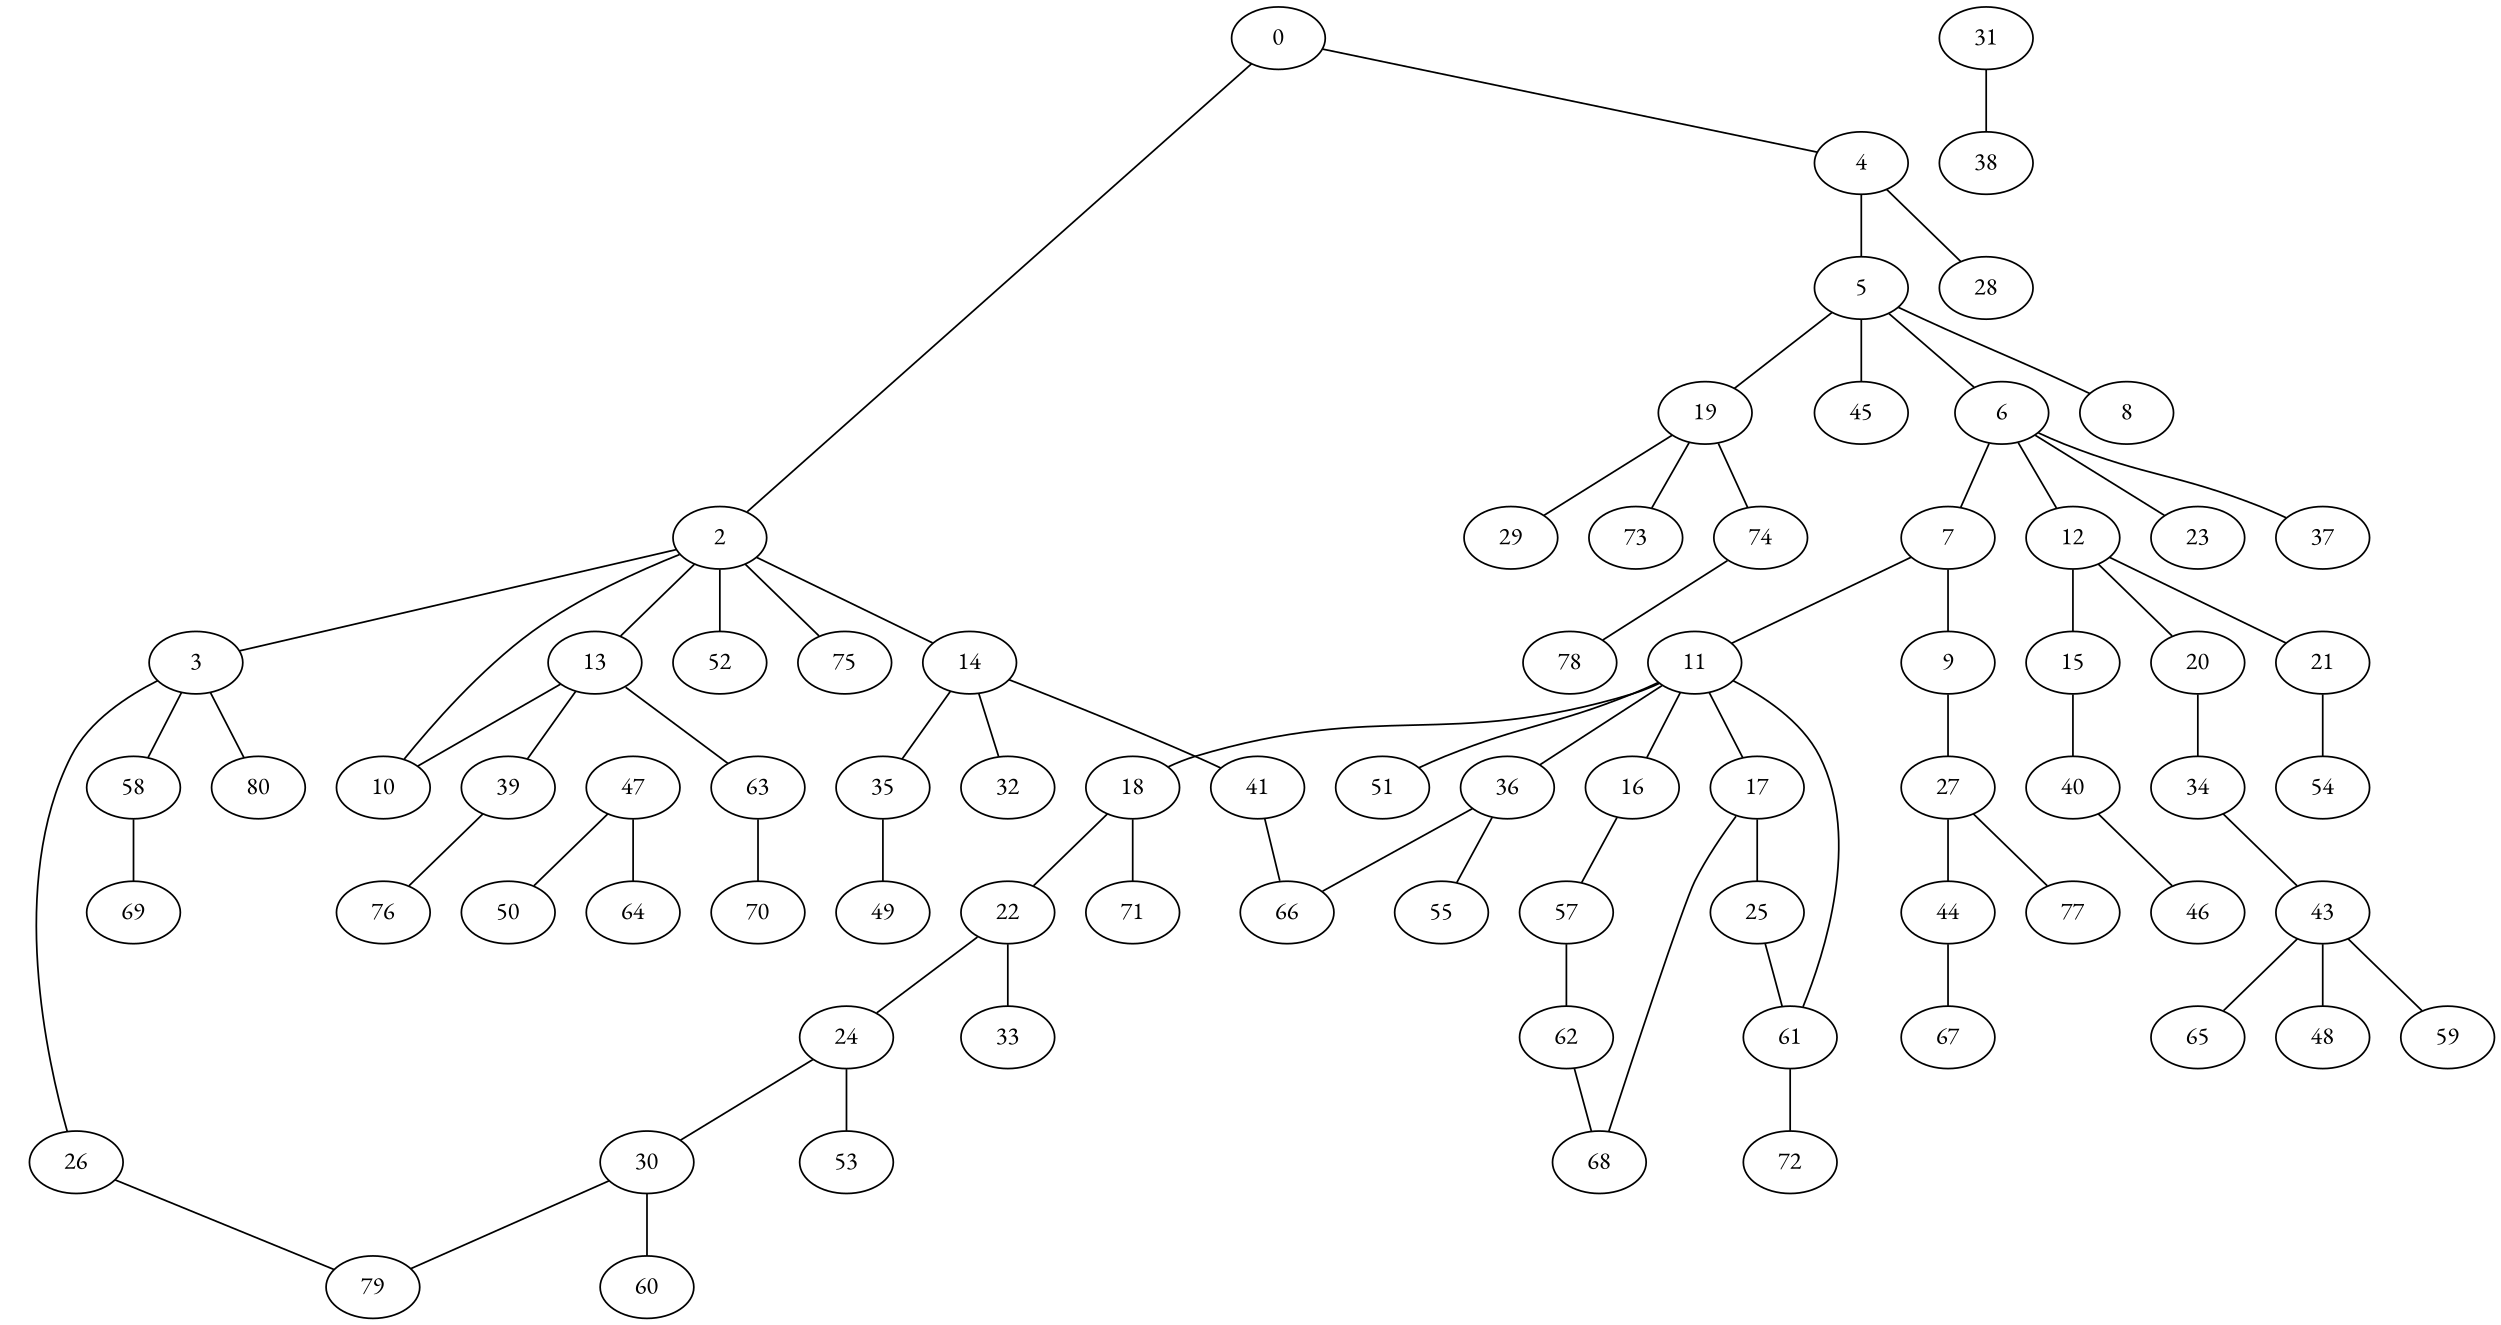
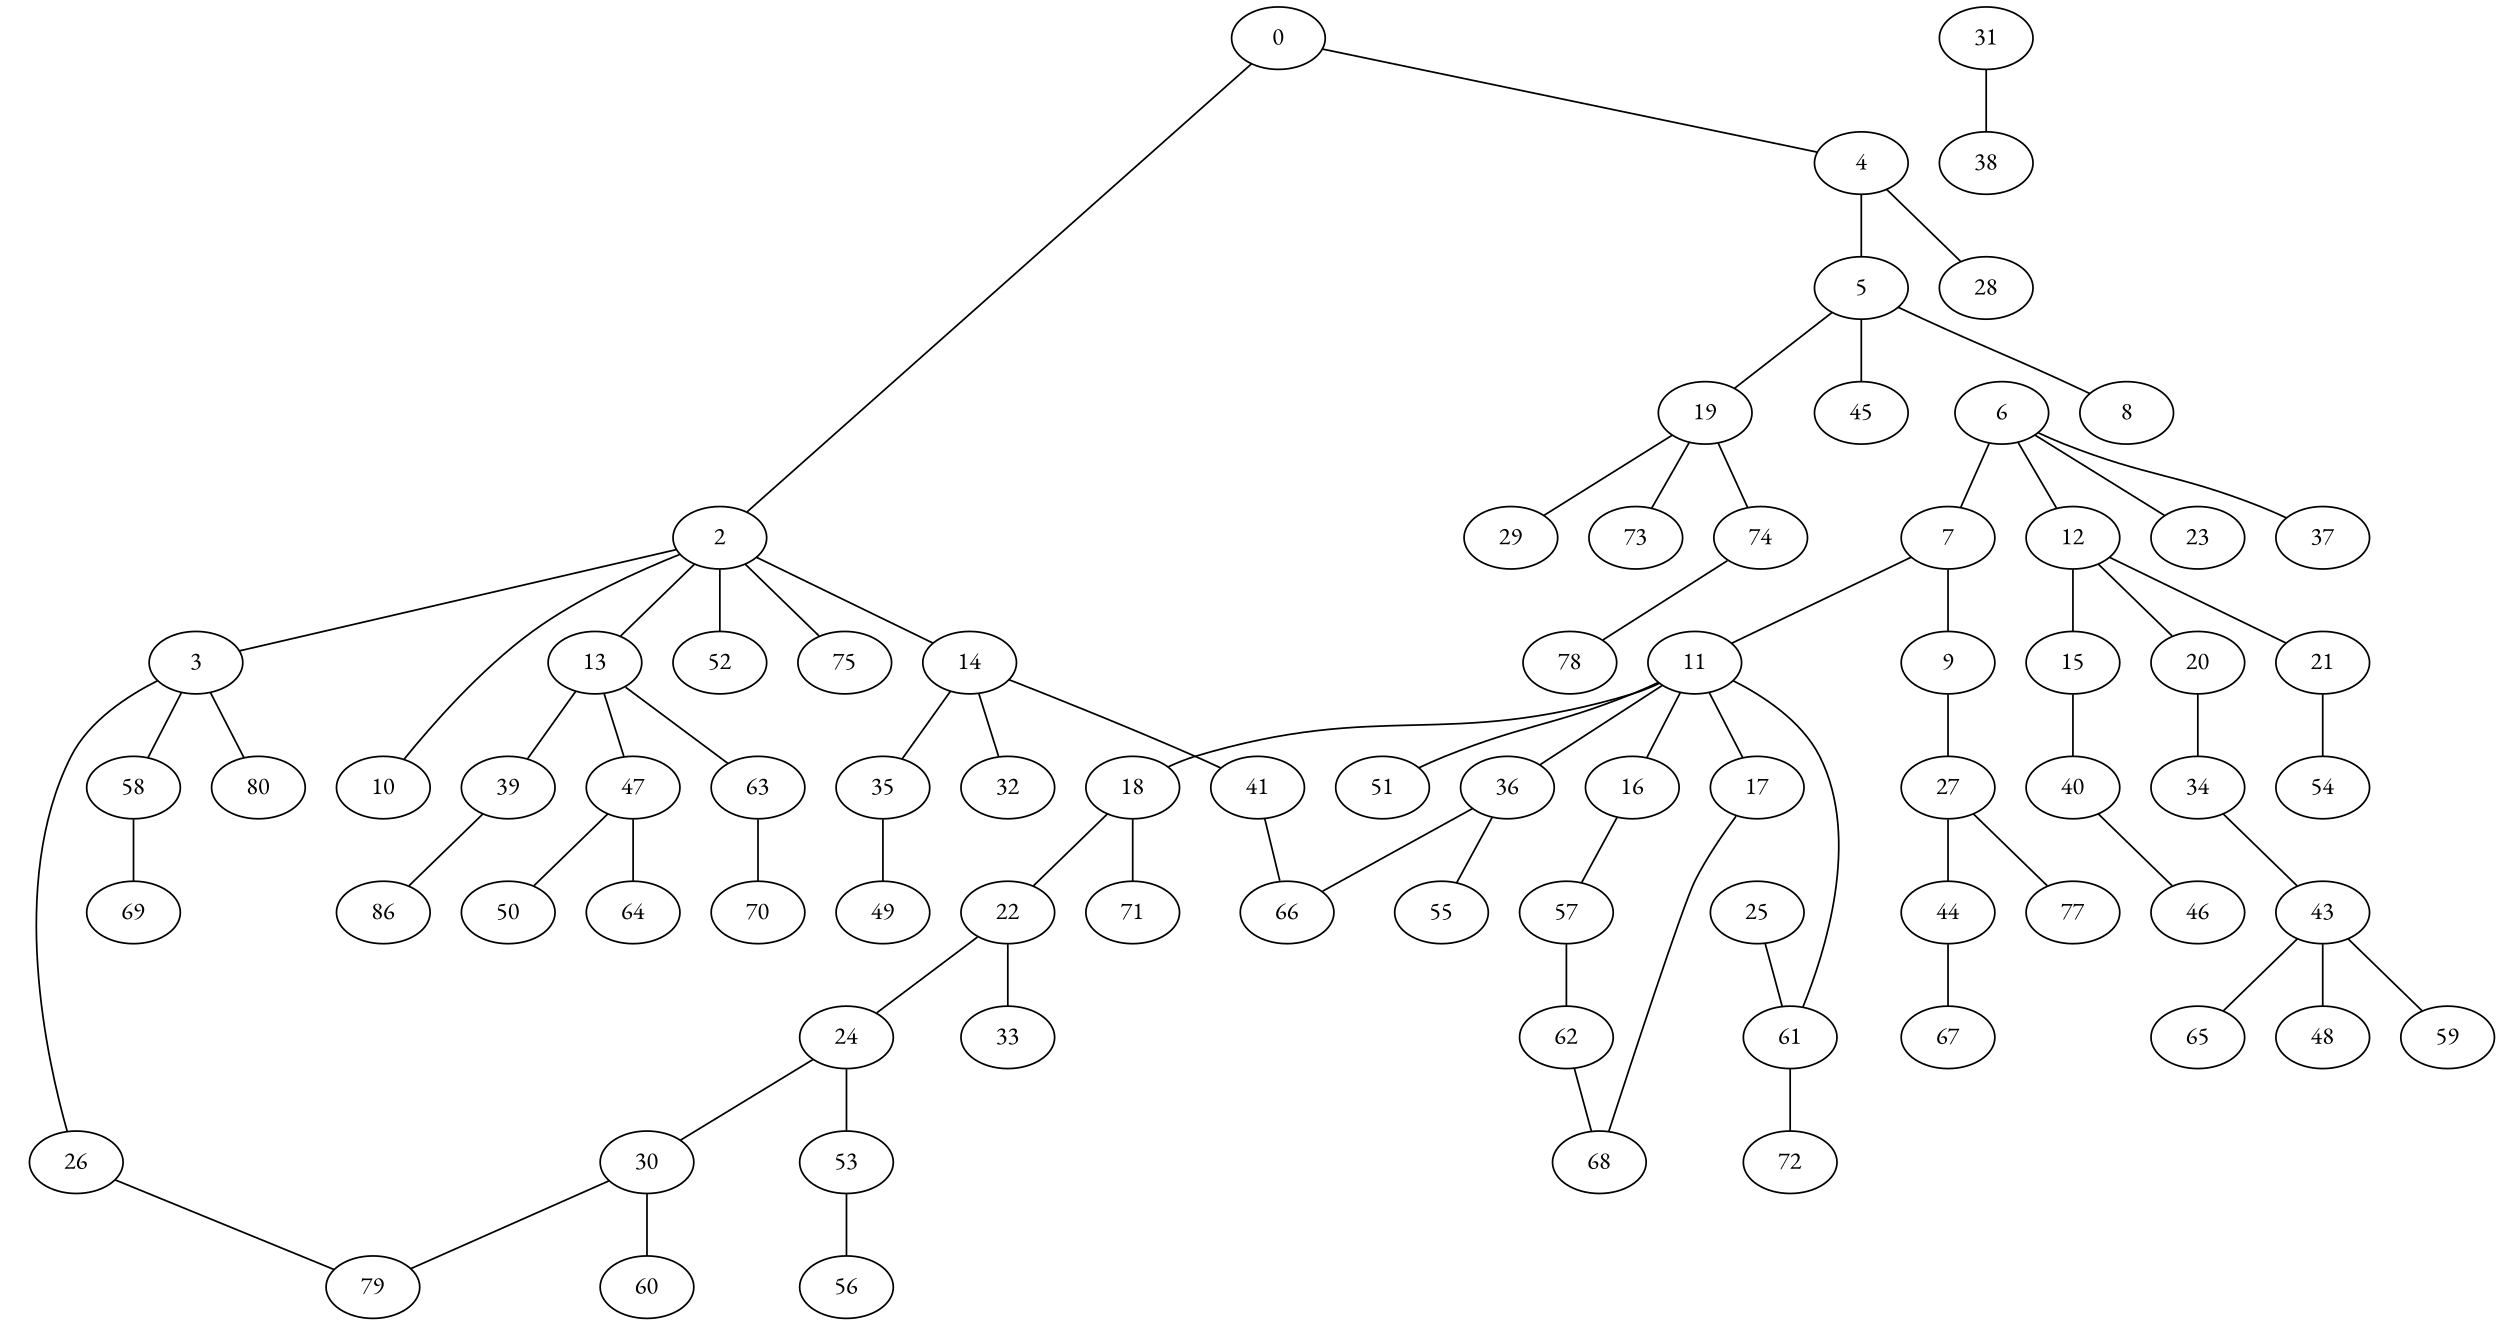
(1932, 350) -> none
(489, 725) -> (614, 725)
(1757, 850) -> none
(383, 912) -> (383, 912)
none -> (846, 1287)
